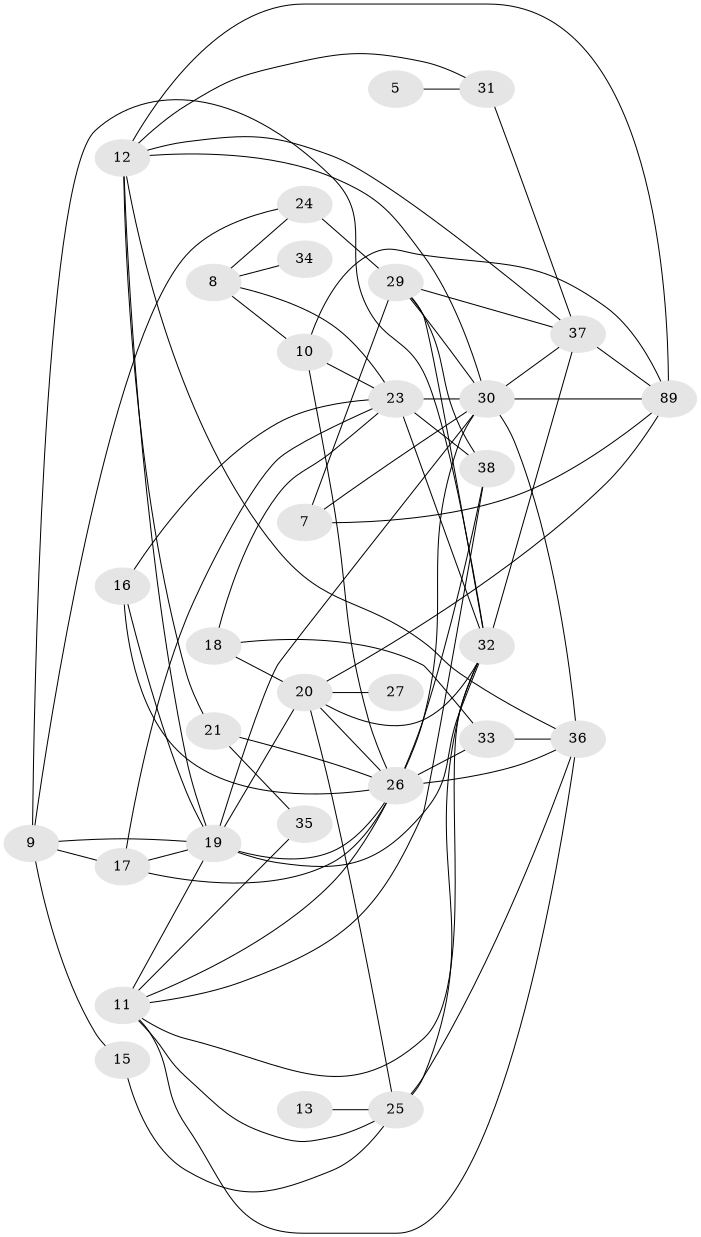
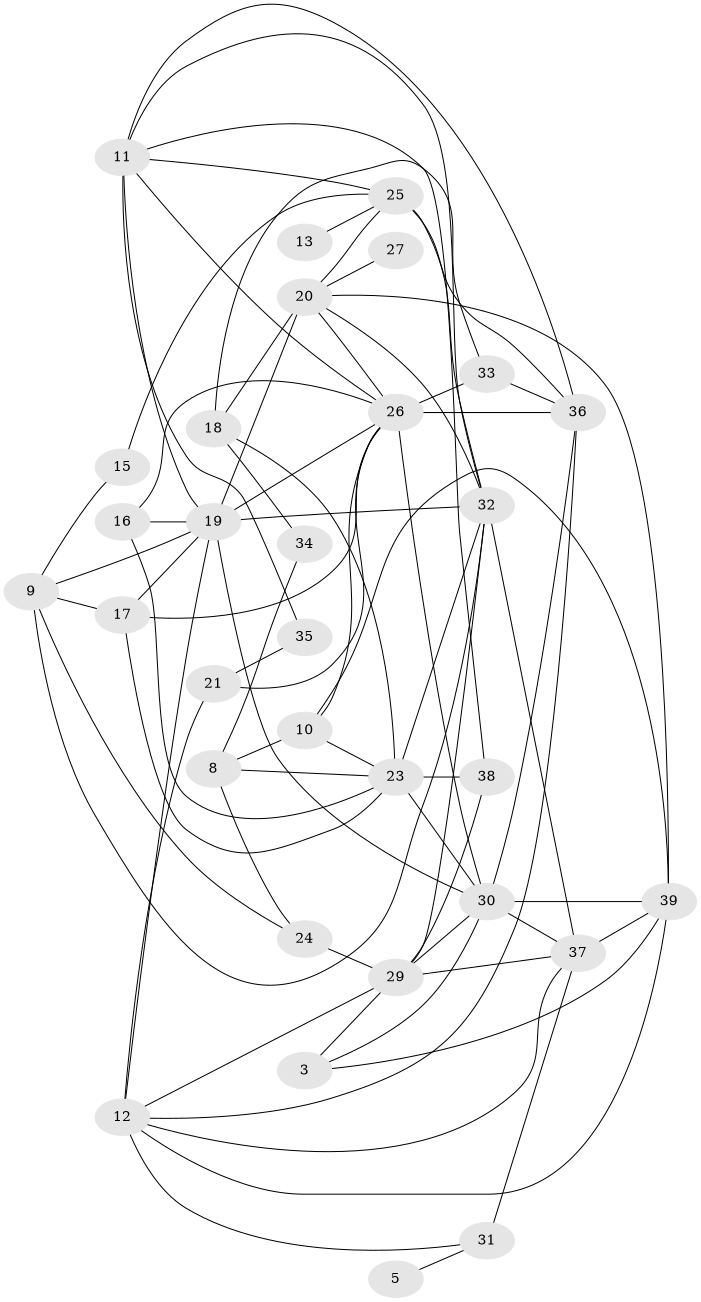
(366, 194) -> (259, 1047)
(669, 399) -> (669, 902)
none -> (260, 486)
(305, 522) -> (305, 1071)
(449, 629) -> none
